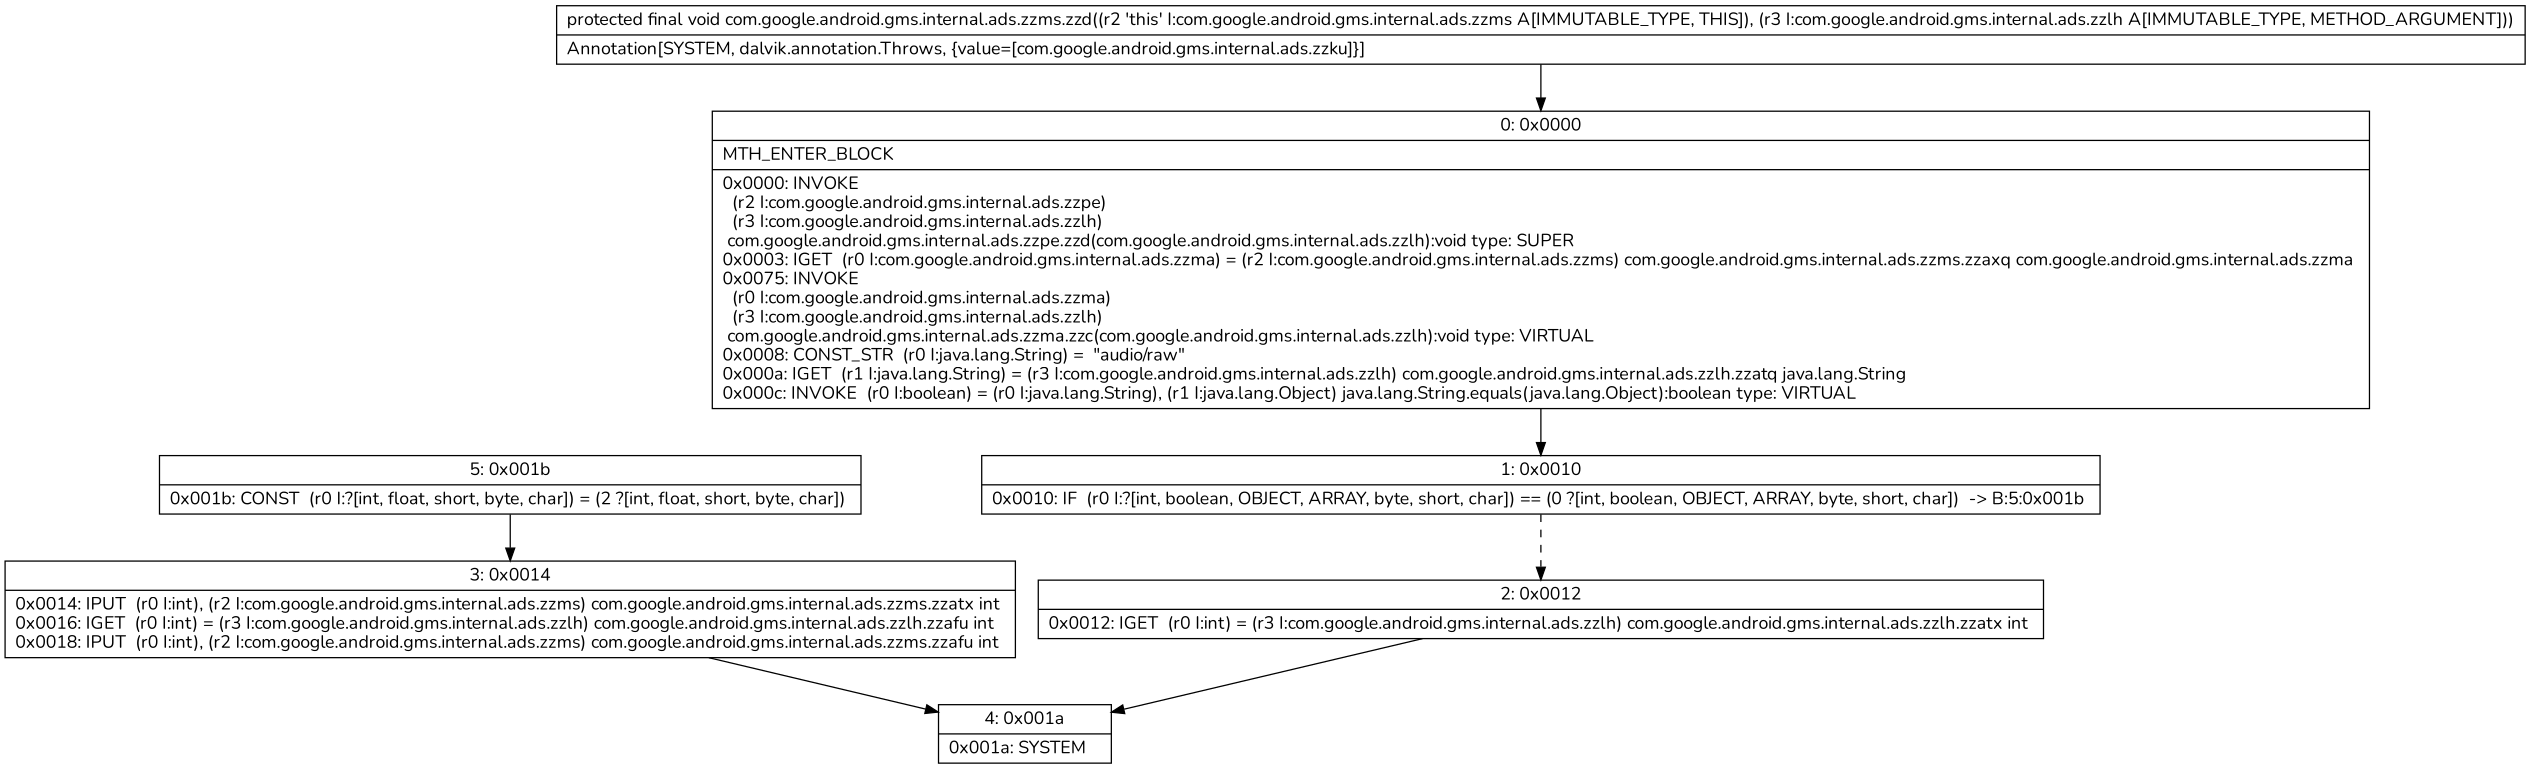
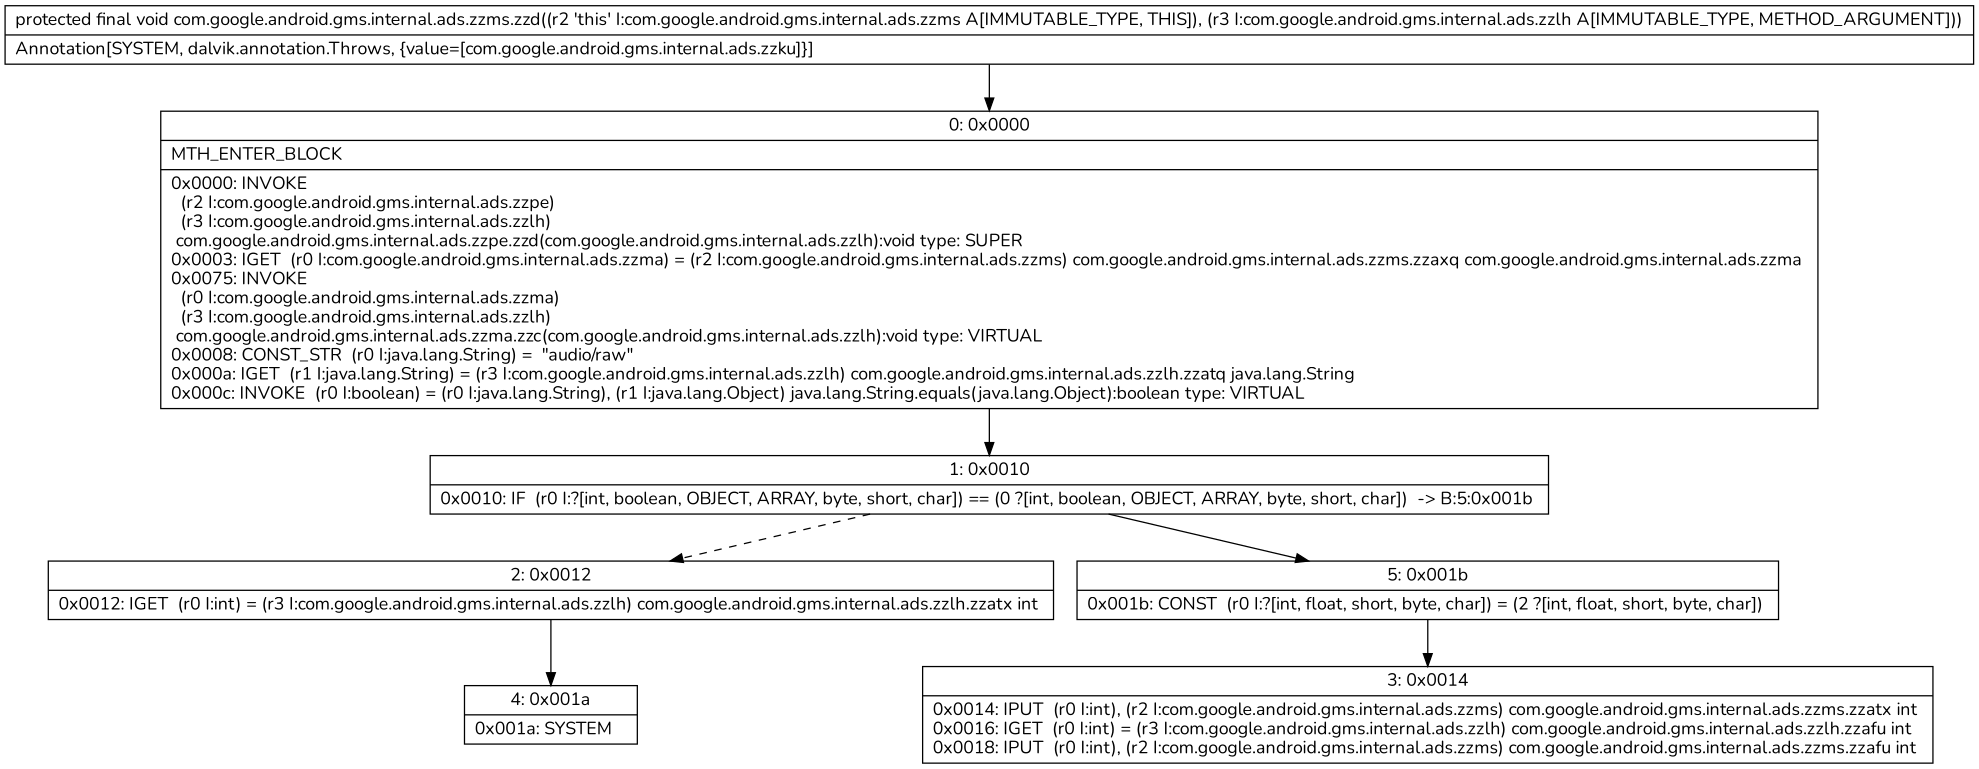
none -> (1202, 536)
(817, 683) -> none
